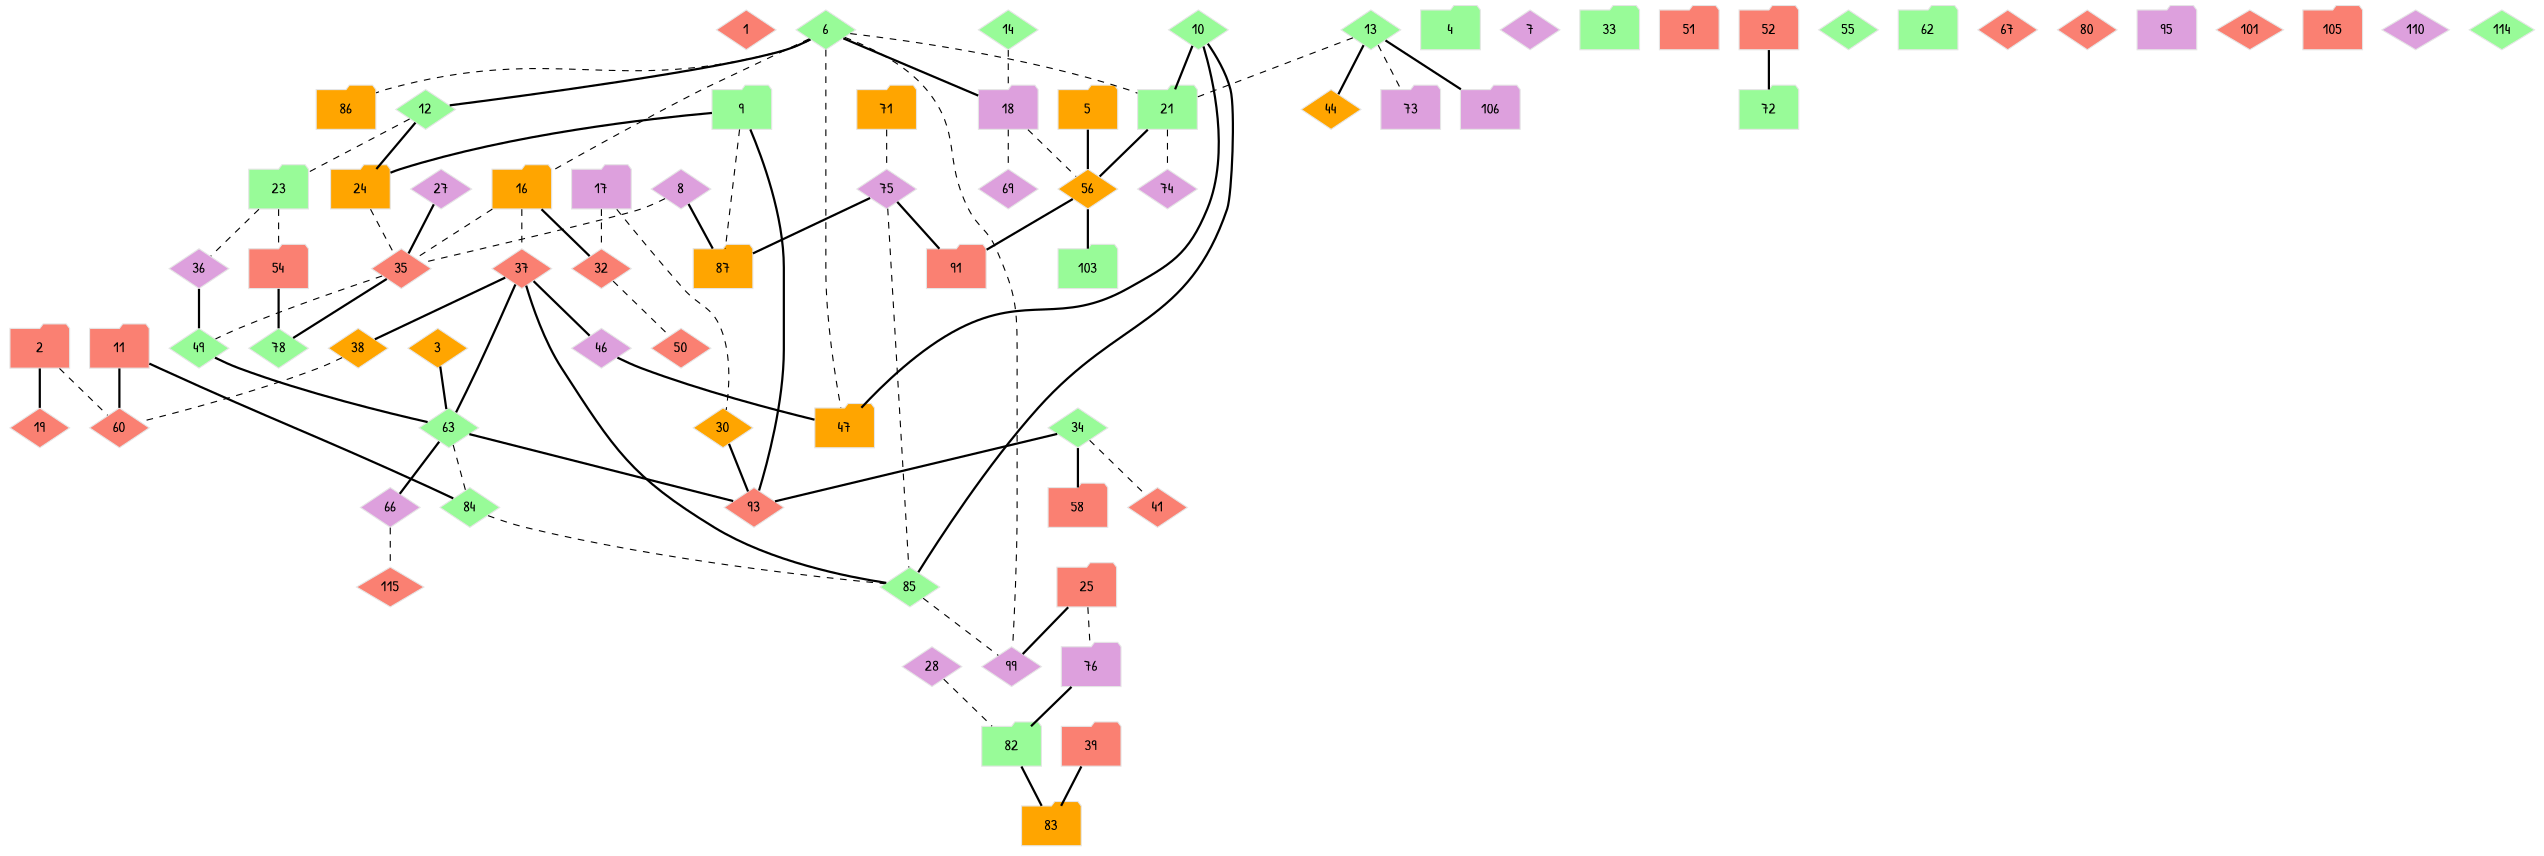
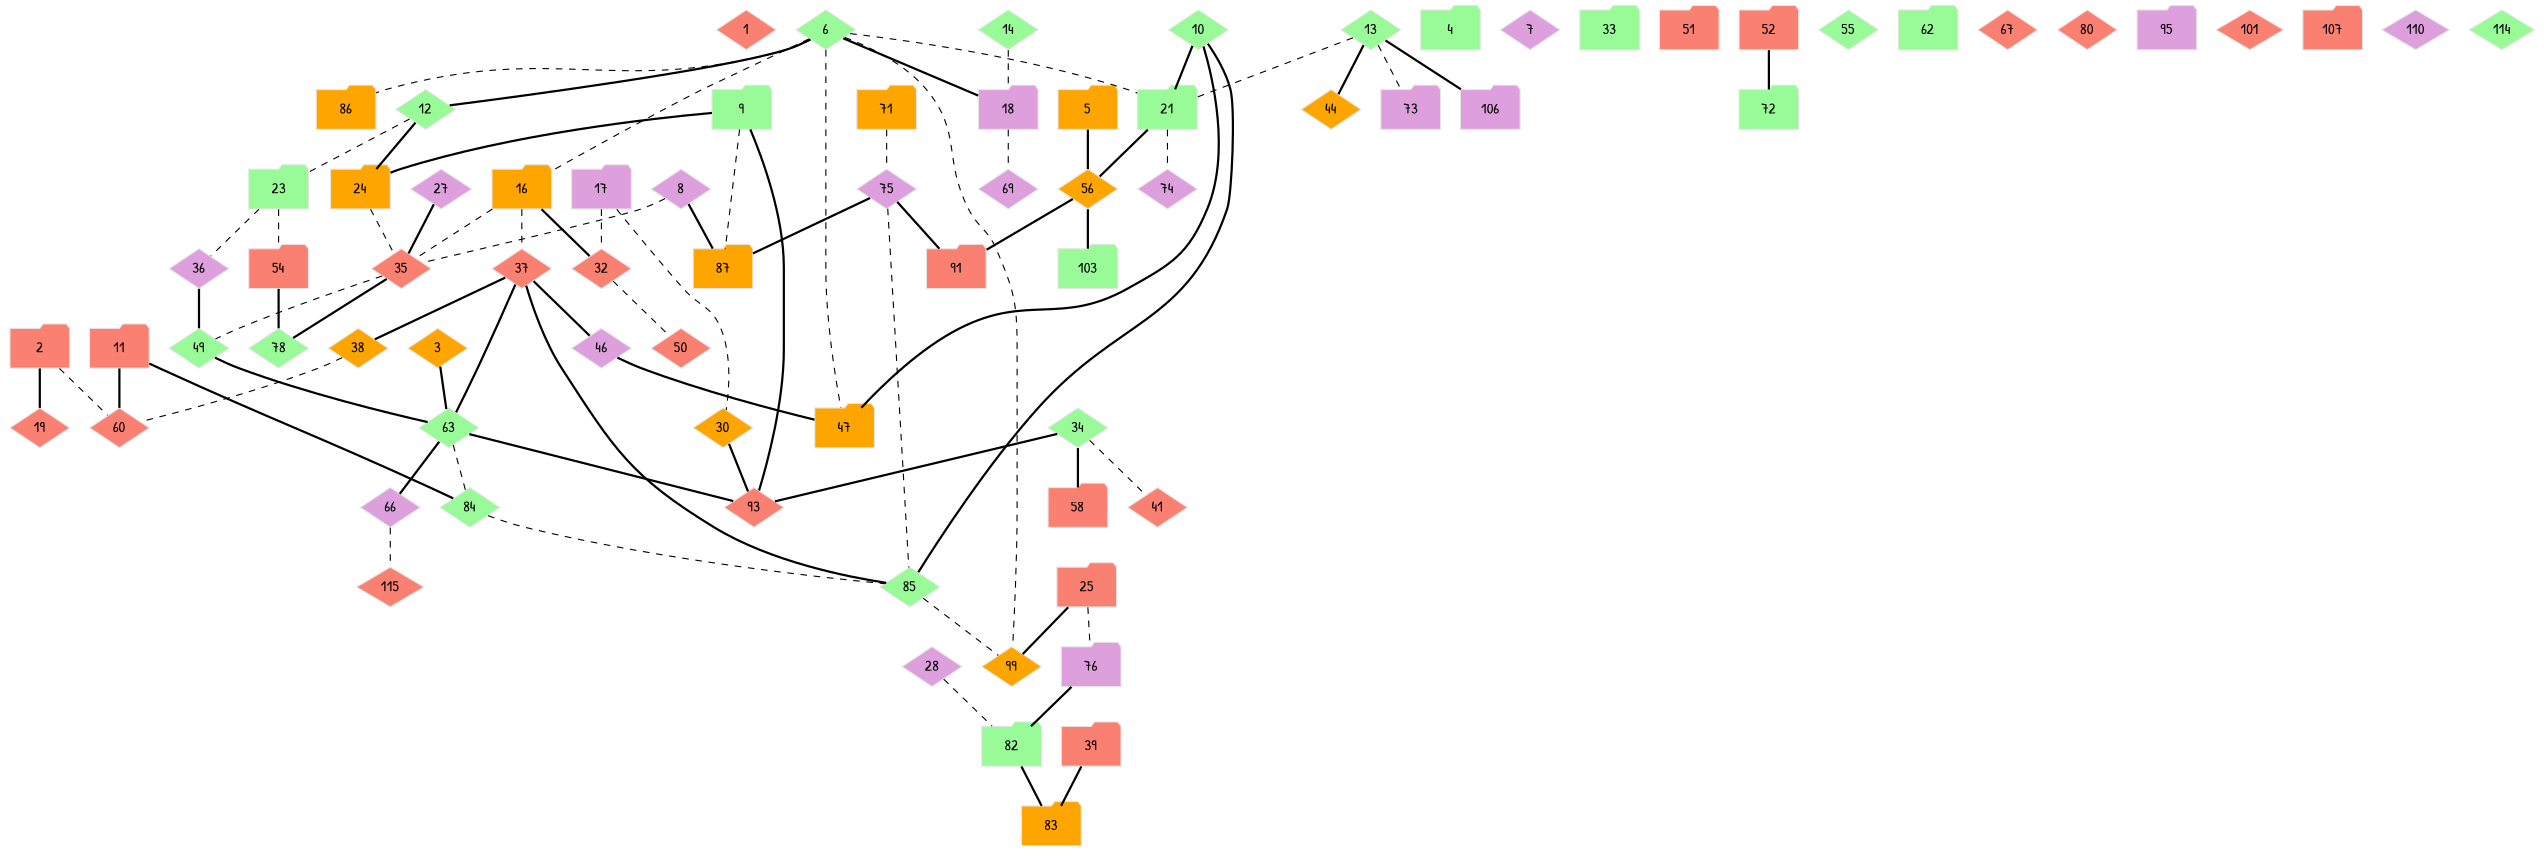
(2333, 30) -> (2333, 30)
(1052, 153) -> none
(1012, 667) -> (1012, 667)
